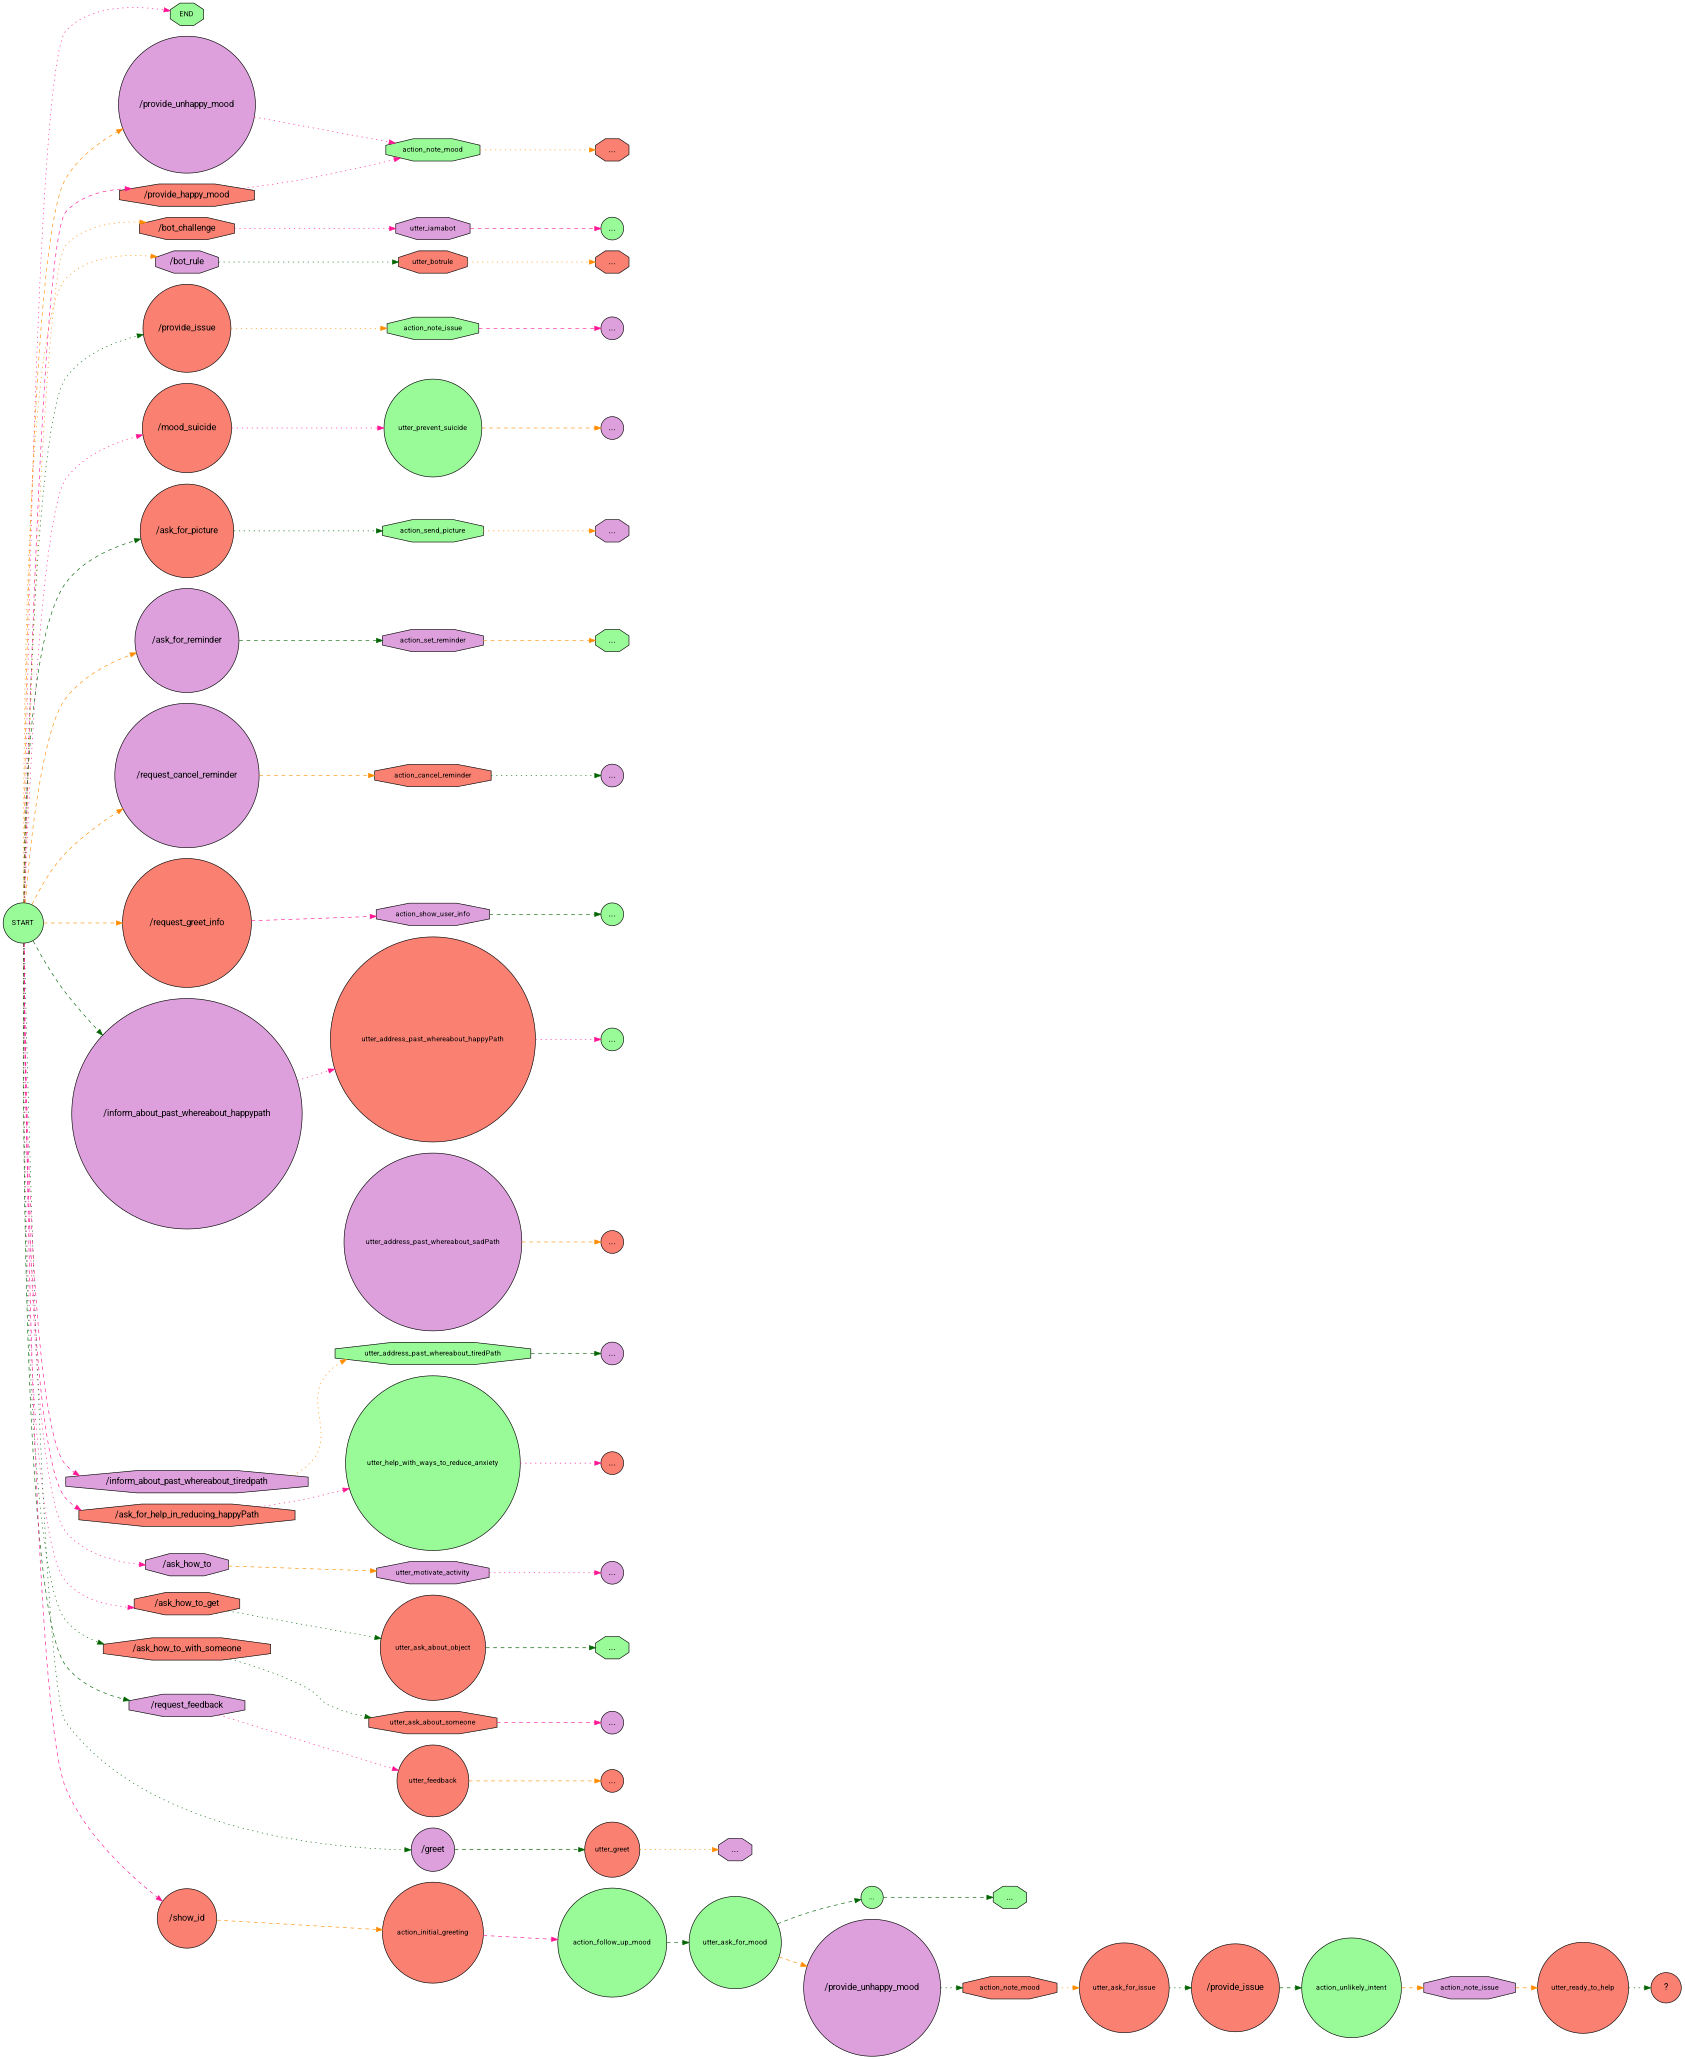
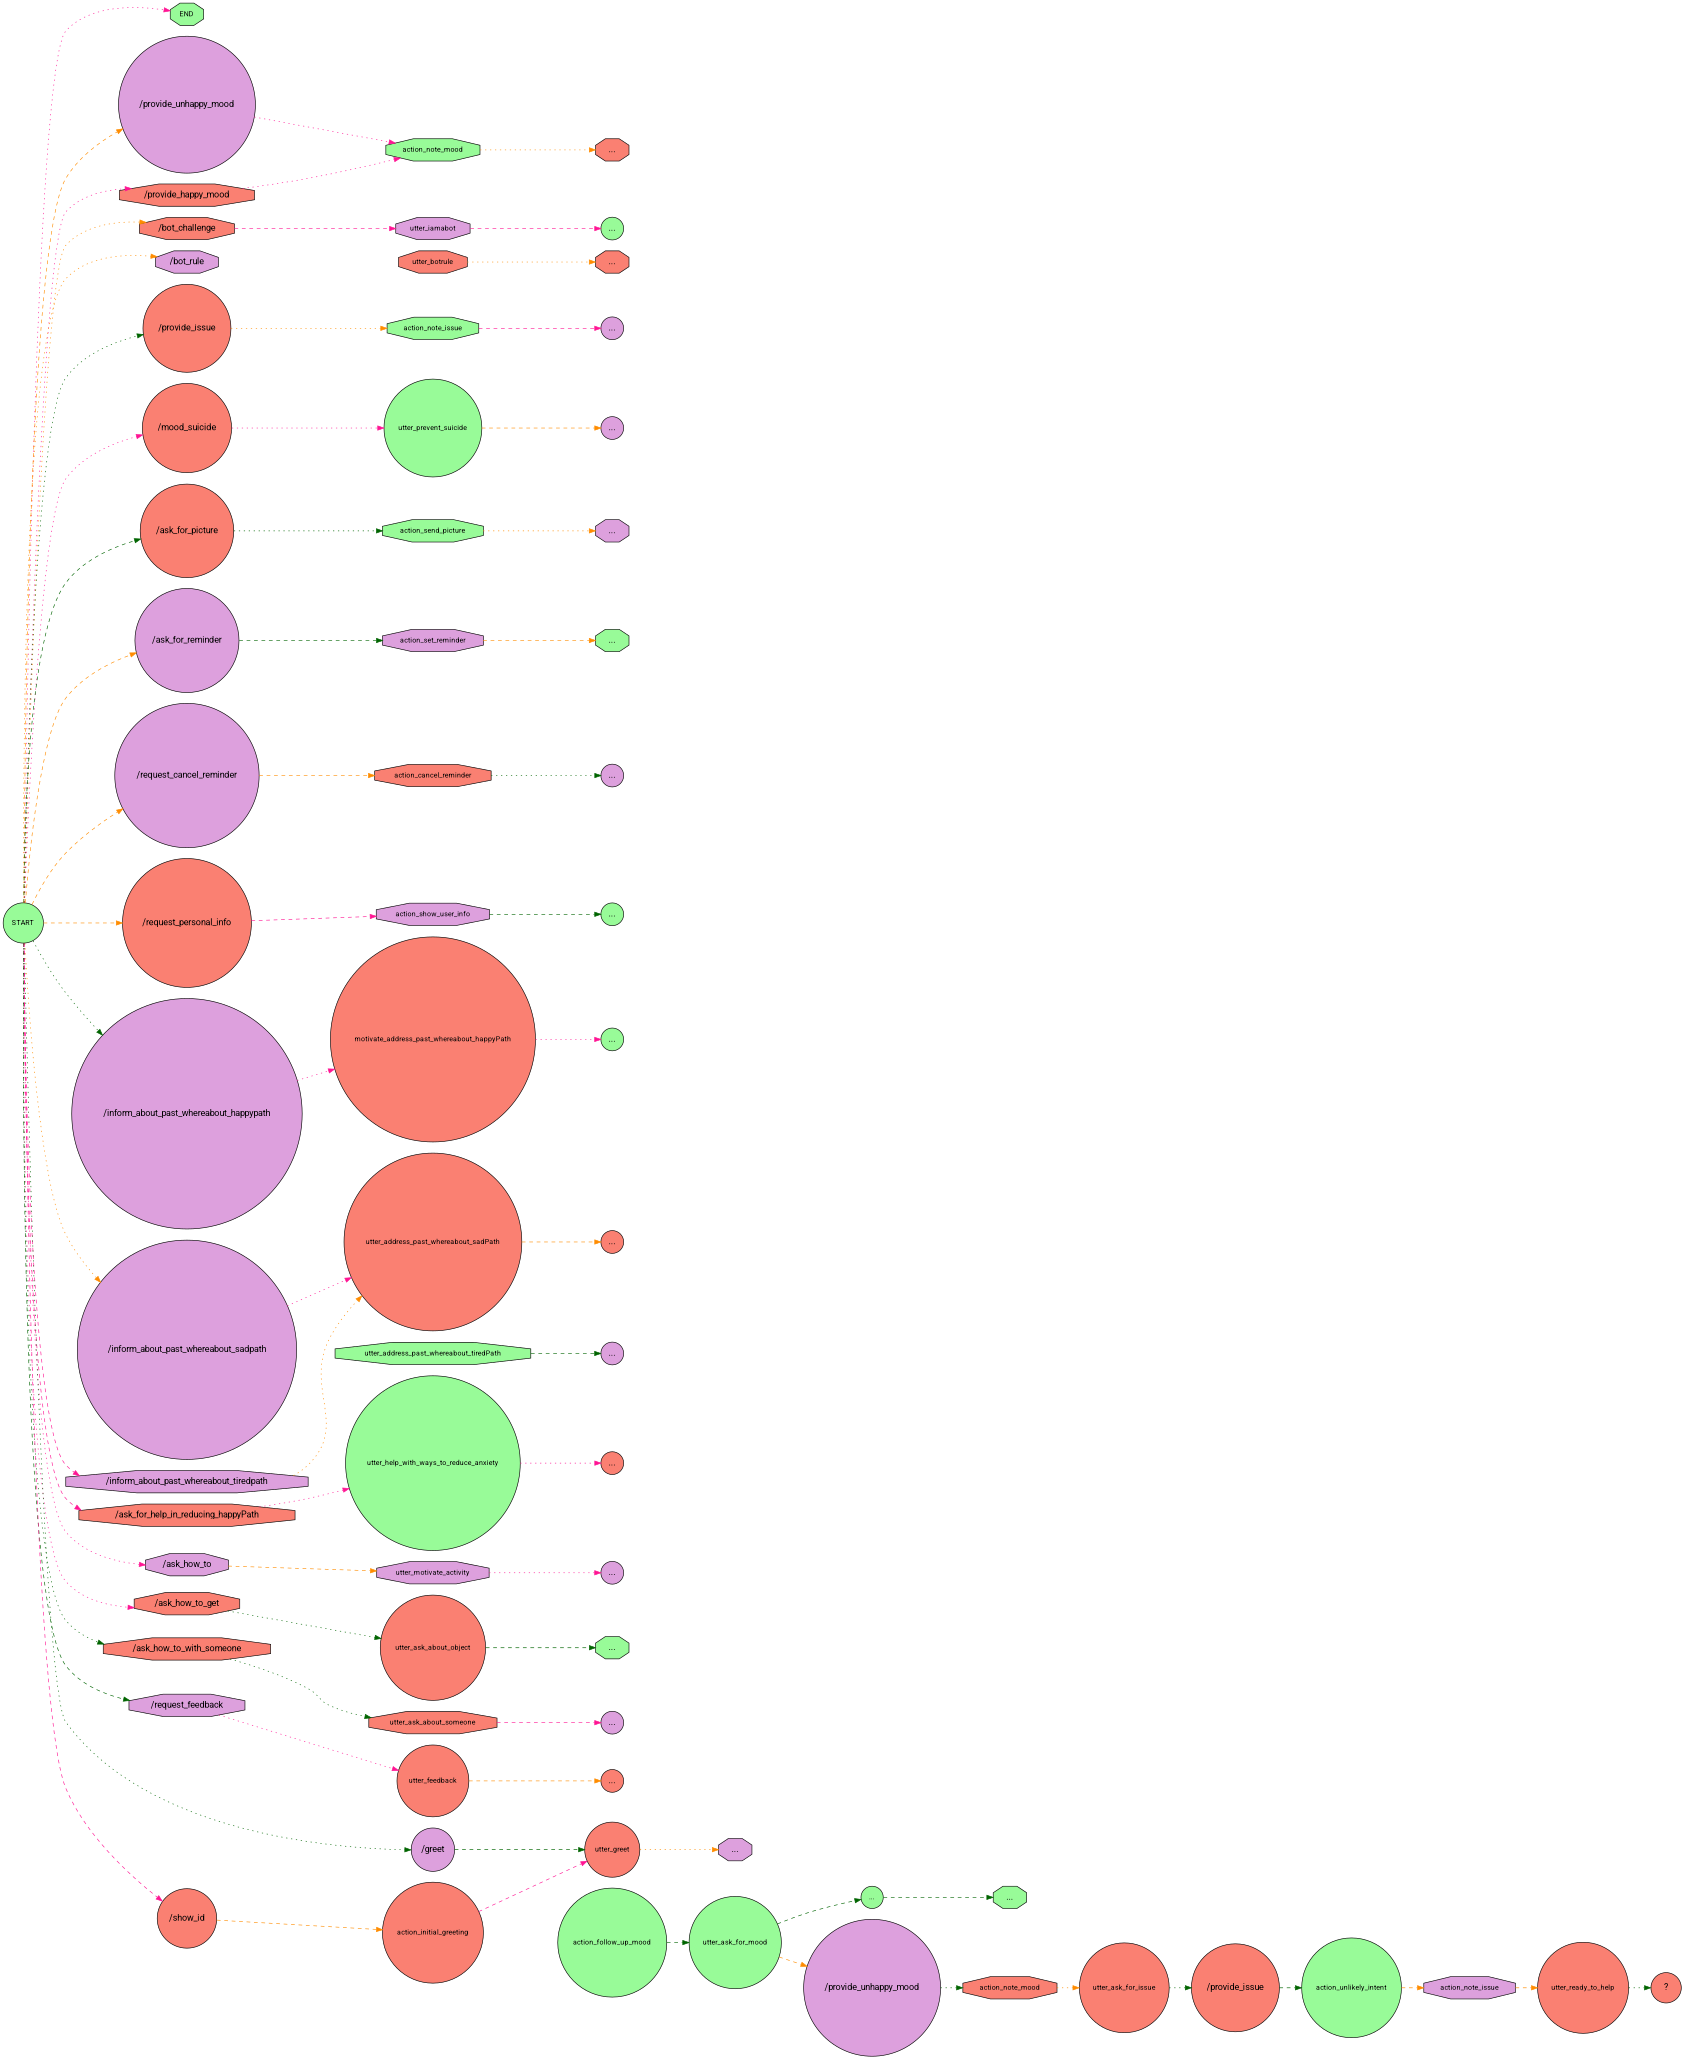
(312, 229) -> (312, 229)
(305, 262) -> none
(37, 524) -> (37, 524)
(187, 923) -> (187, 923)
(62, 988) -> (62, 988)
(433, 1039) -> (433, 1039)
(433, 1242) -> (433, 1242)
none -> (187, 1350)
(320, 1421) -> (322, 1389)
(517, 1937) -> (530, 1888)
